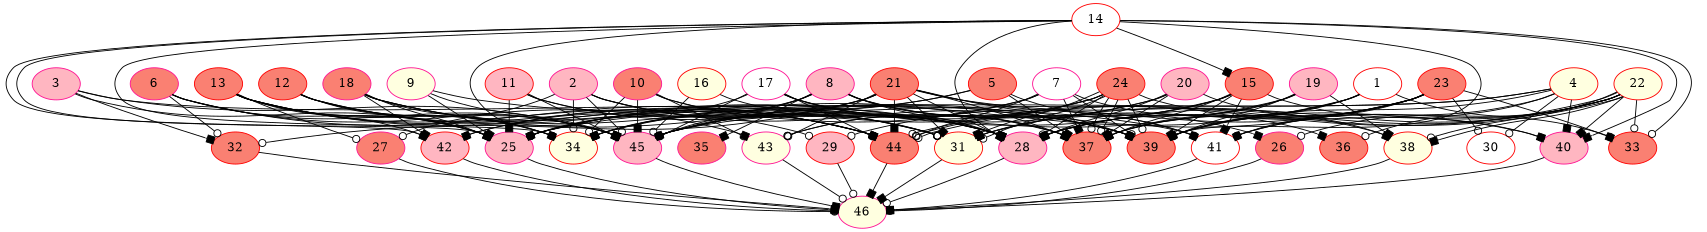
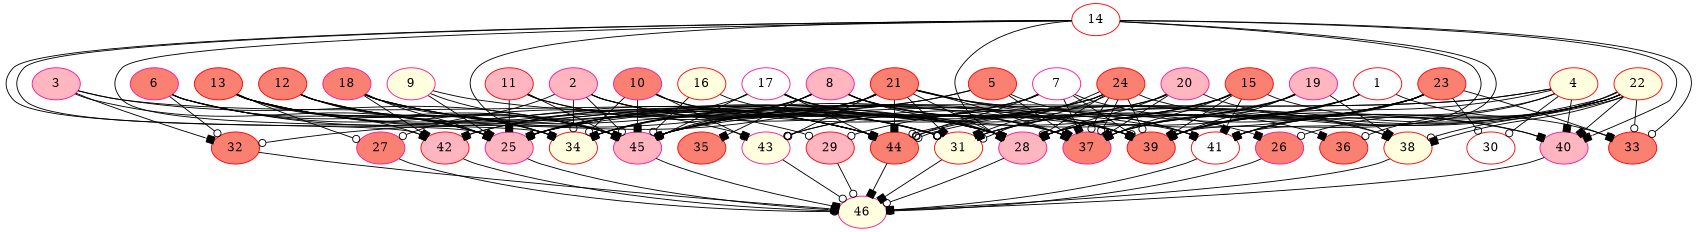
(1170, 48) -> (1465, 57)
(702, 148) -> (702, 148)
(1087, 148) -> (1087, 148)
